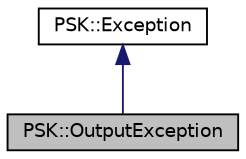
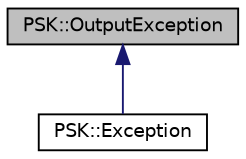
(123, 89) -> (123, 89)
